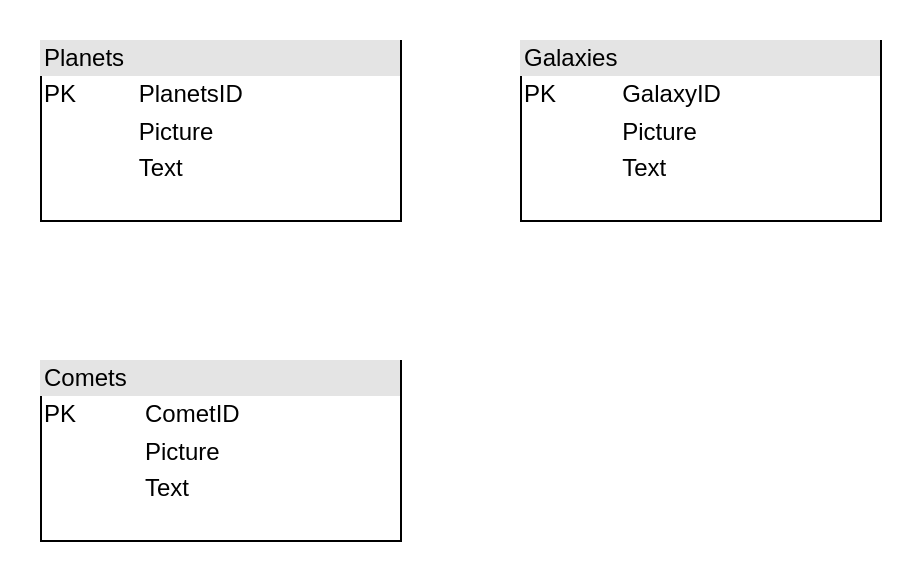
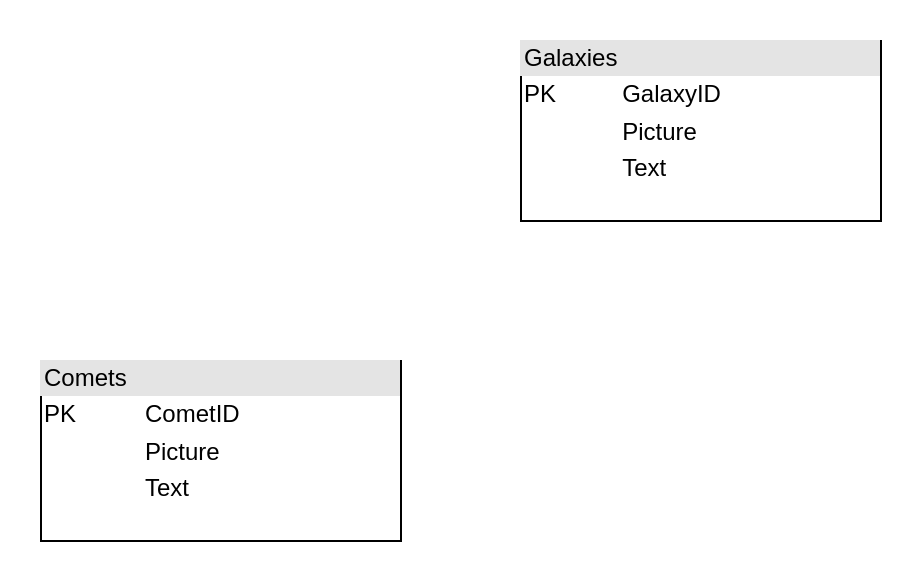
(221, 131) -> none
